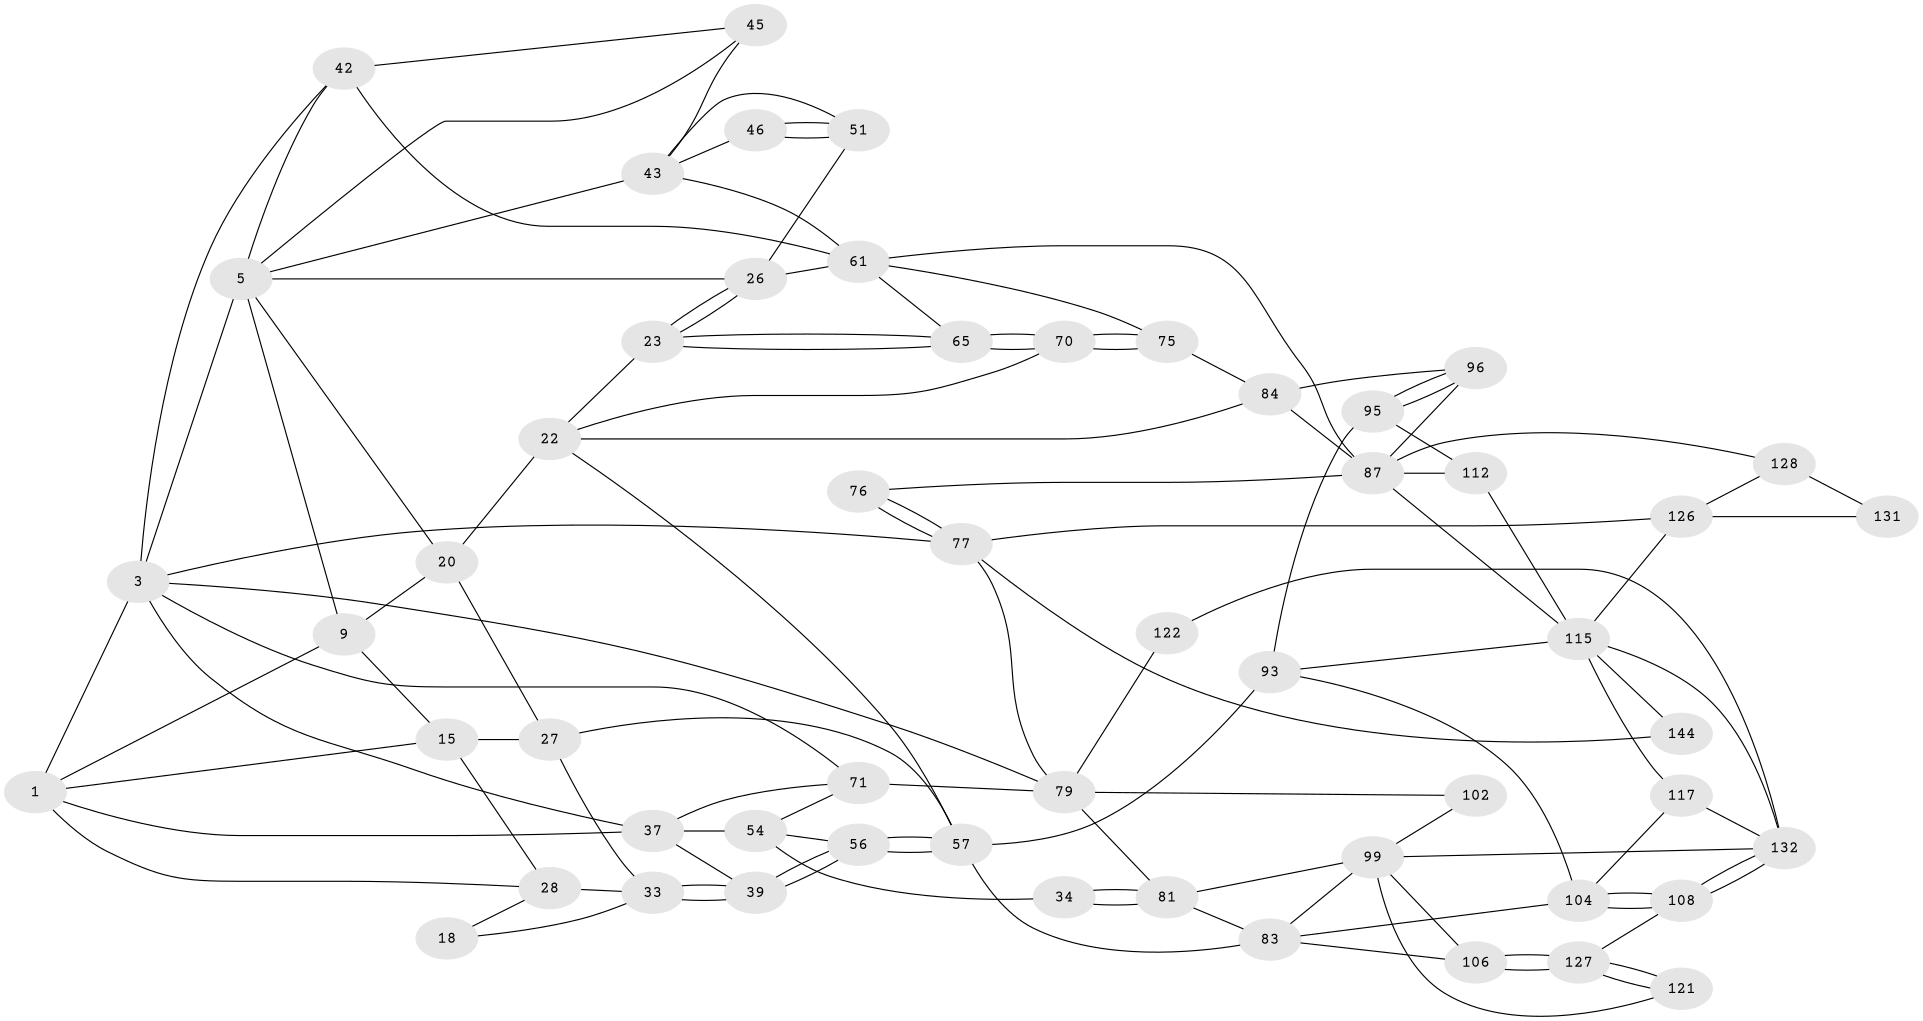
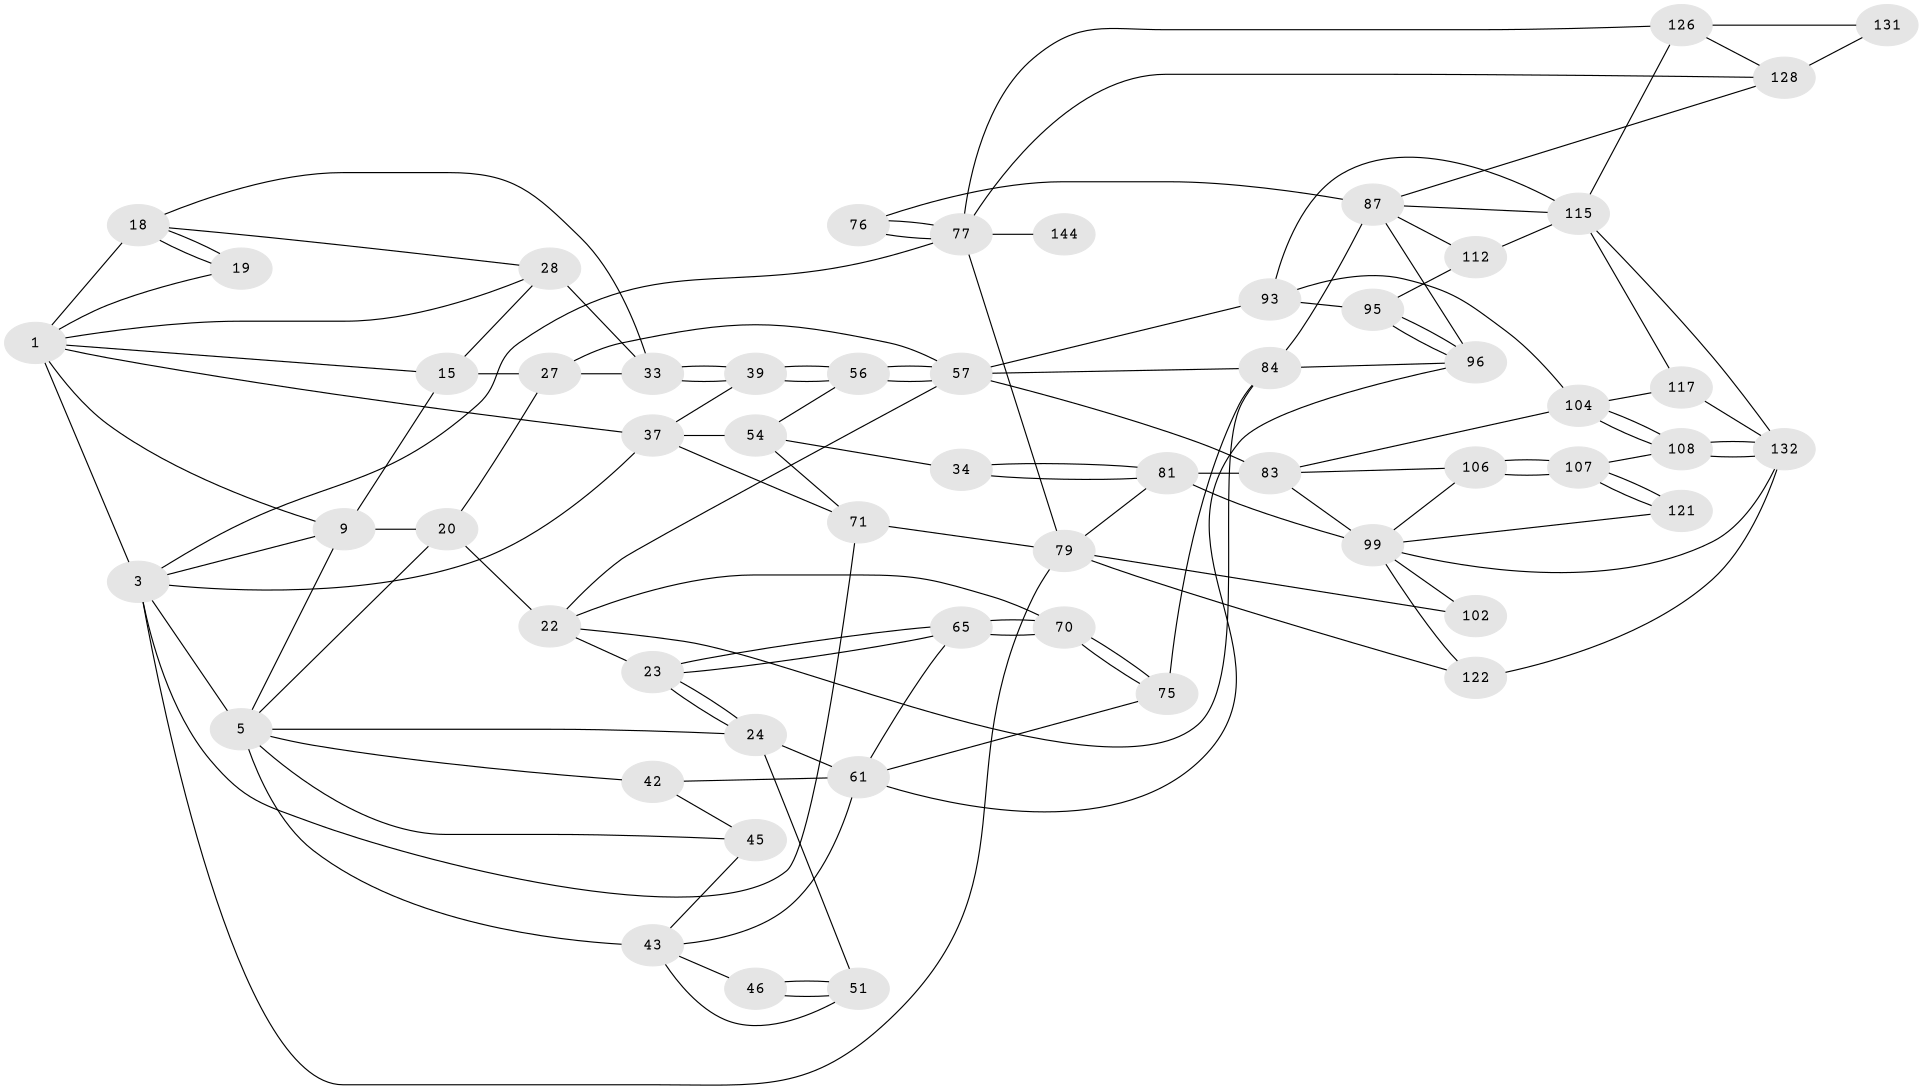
none -> (1336, 74)
(1176, 247) -> (1234, 655)
none -> (241, 269)
(756, 279) -> (756, 735)
none -> (87, 284)
(189, 305) -> (241, 556)
none -> (1116, 371)
none -> (1421, 617)
(1630, 686) -> none
(1579, 962) -> (1579, 468)
